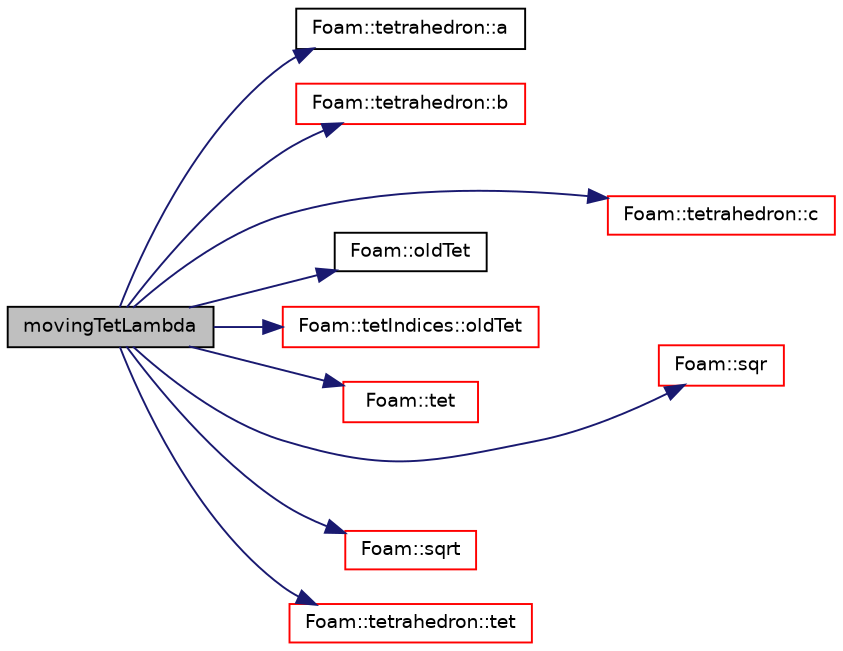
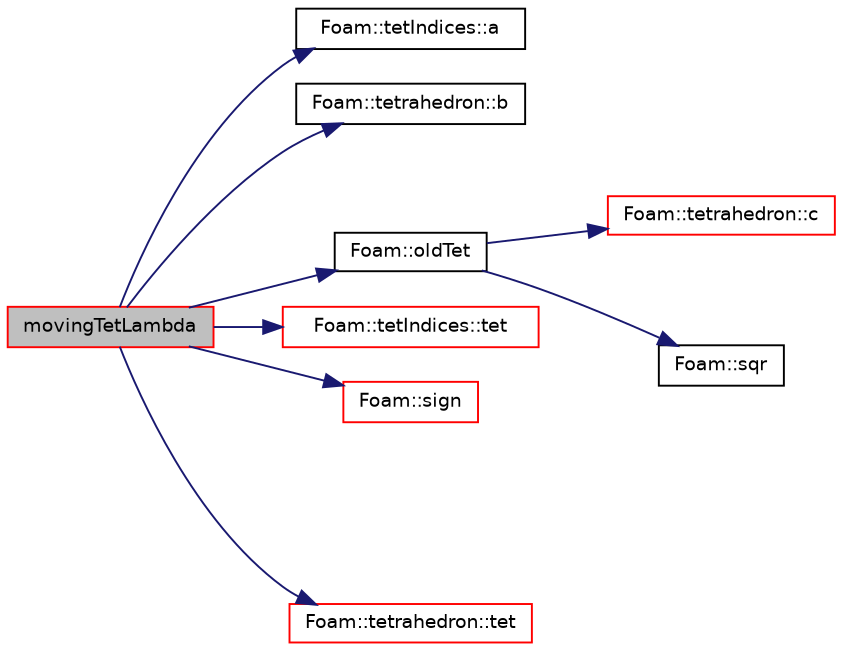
(411, 29) -> (411, 29)
(411, 104) -> (411, 104)
(346, 201) -> (537, 237)
(111, 327) -> (111, 327)
(411, 327) -> (411, 327)
(721, 365) -> (721, 365)
(411, 402) -> (411, 402)
(390, 461) -> (572, 301)
(411, 550) -> none
